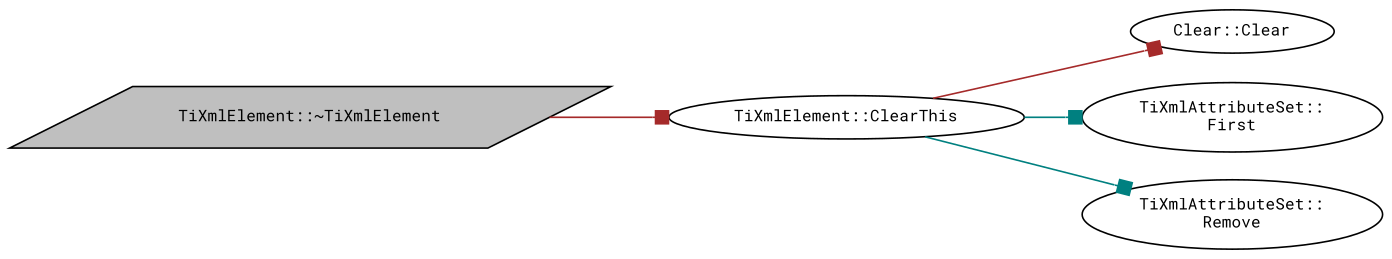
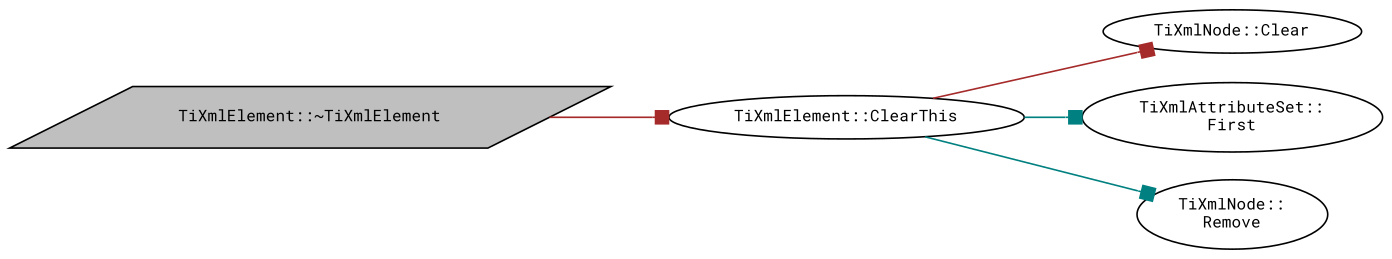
(1232, 31) -> (1232, 31)
(1232, 214) -> (1232, 214)
